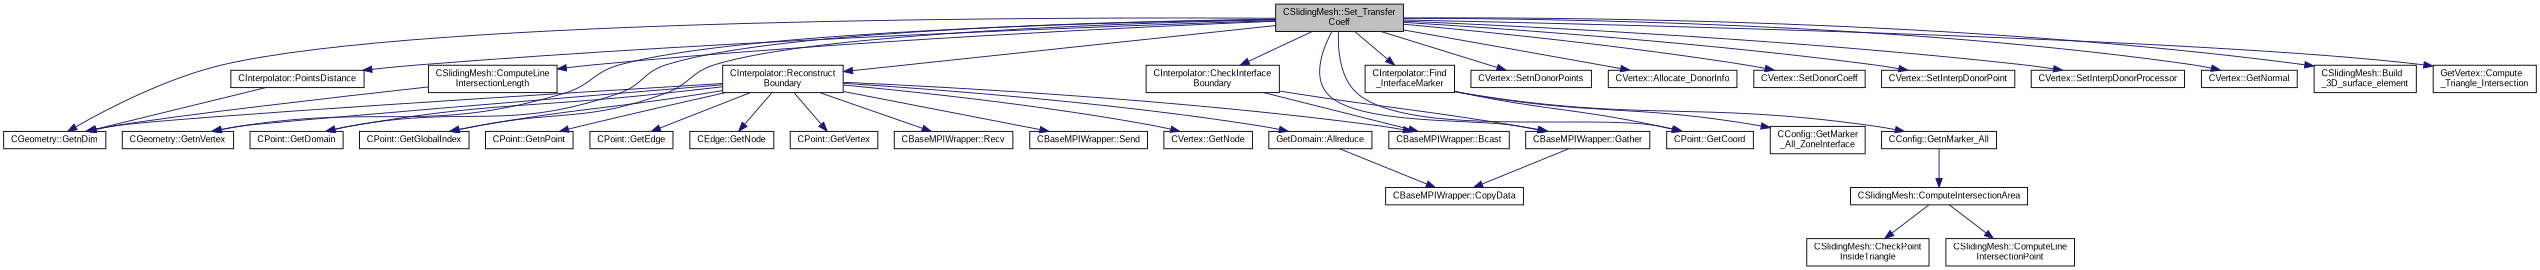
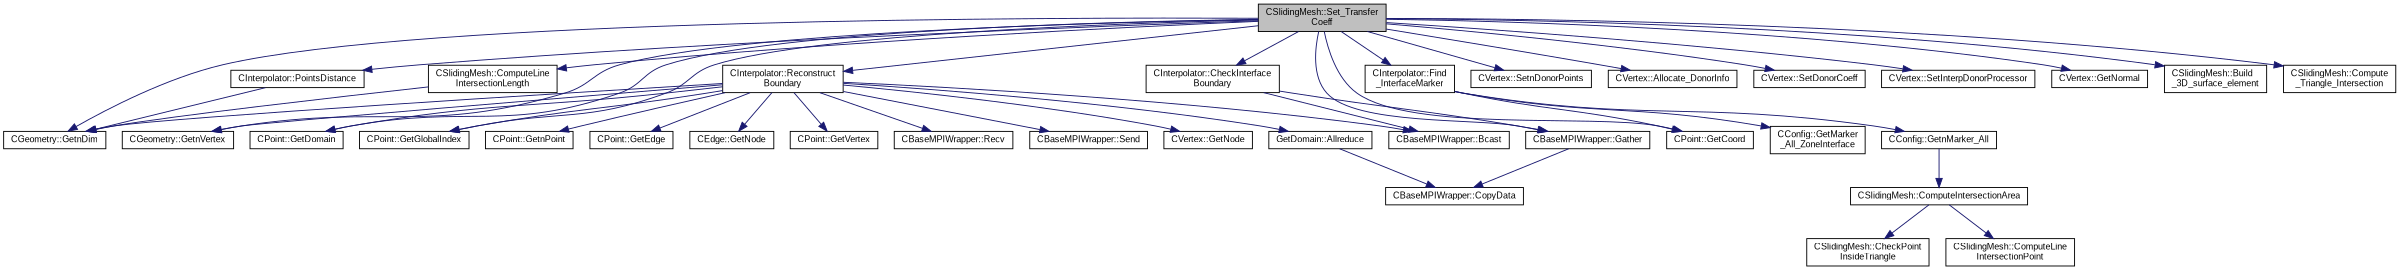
(1948, 79) -> none
(2485, 79) -> (2340, 79)
